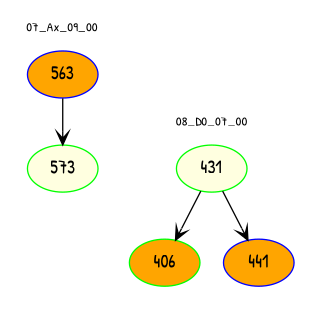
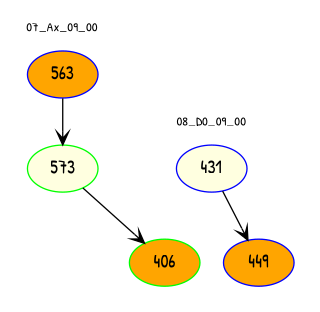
(212, 122) -> (212, 122)
(212, 169) -> (212, 169)
(191, 210) -> (109, 211)
(259, 263) -> (259, 263)
